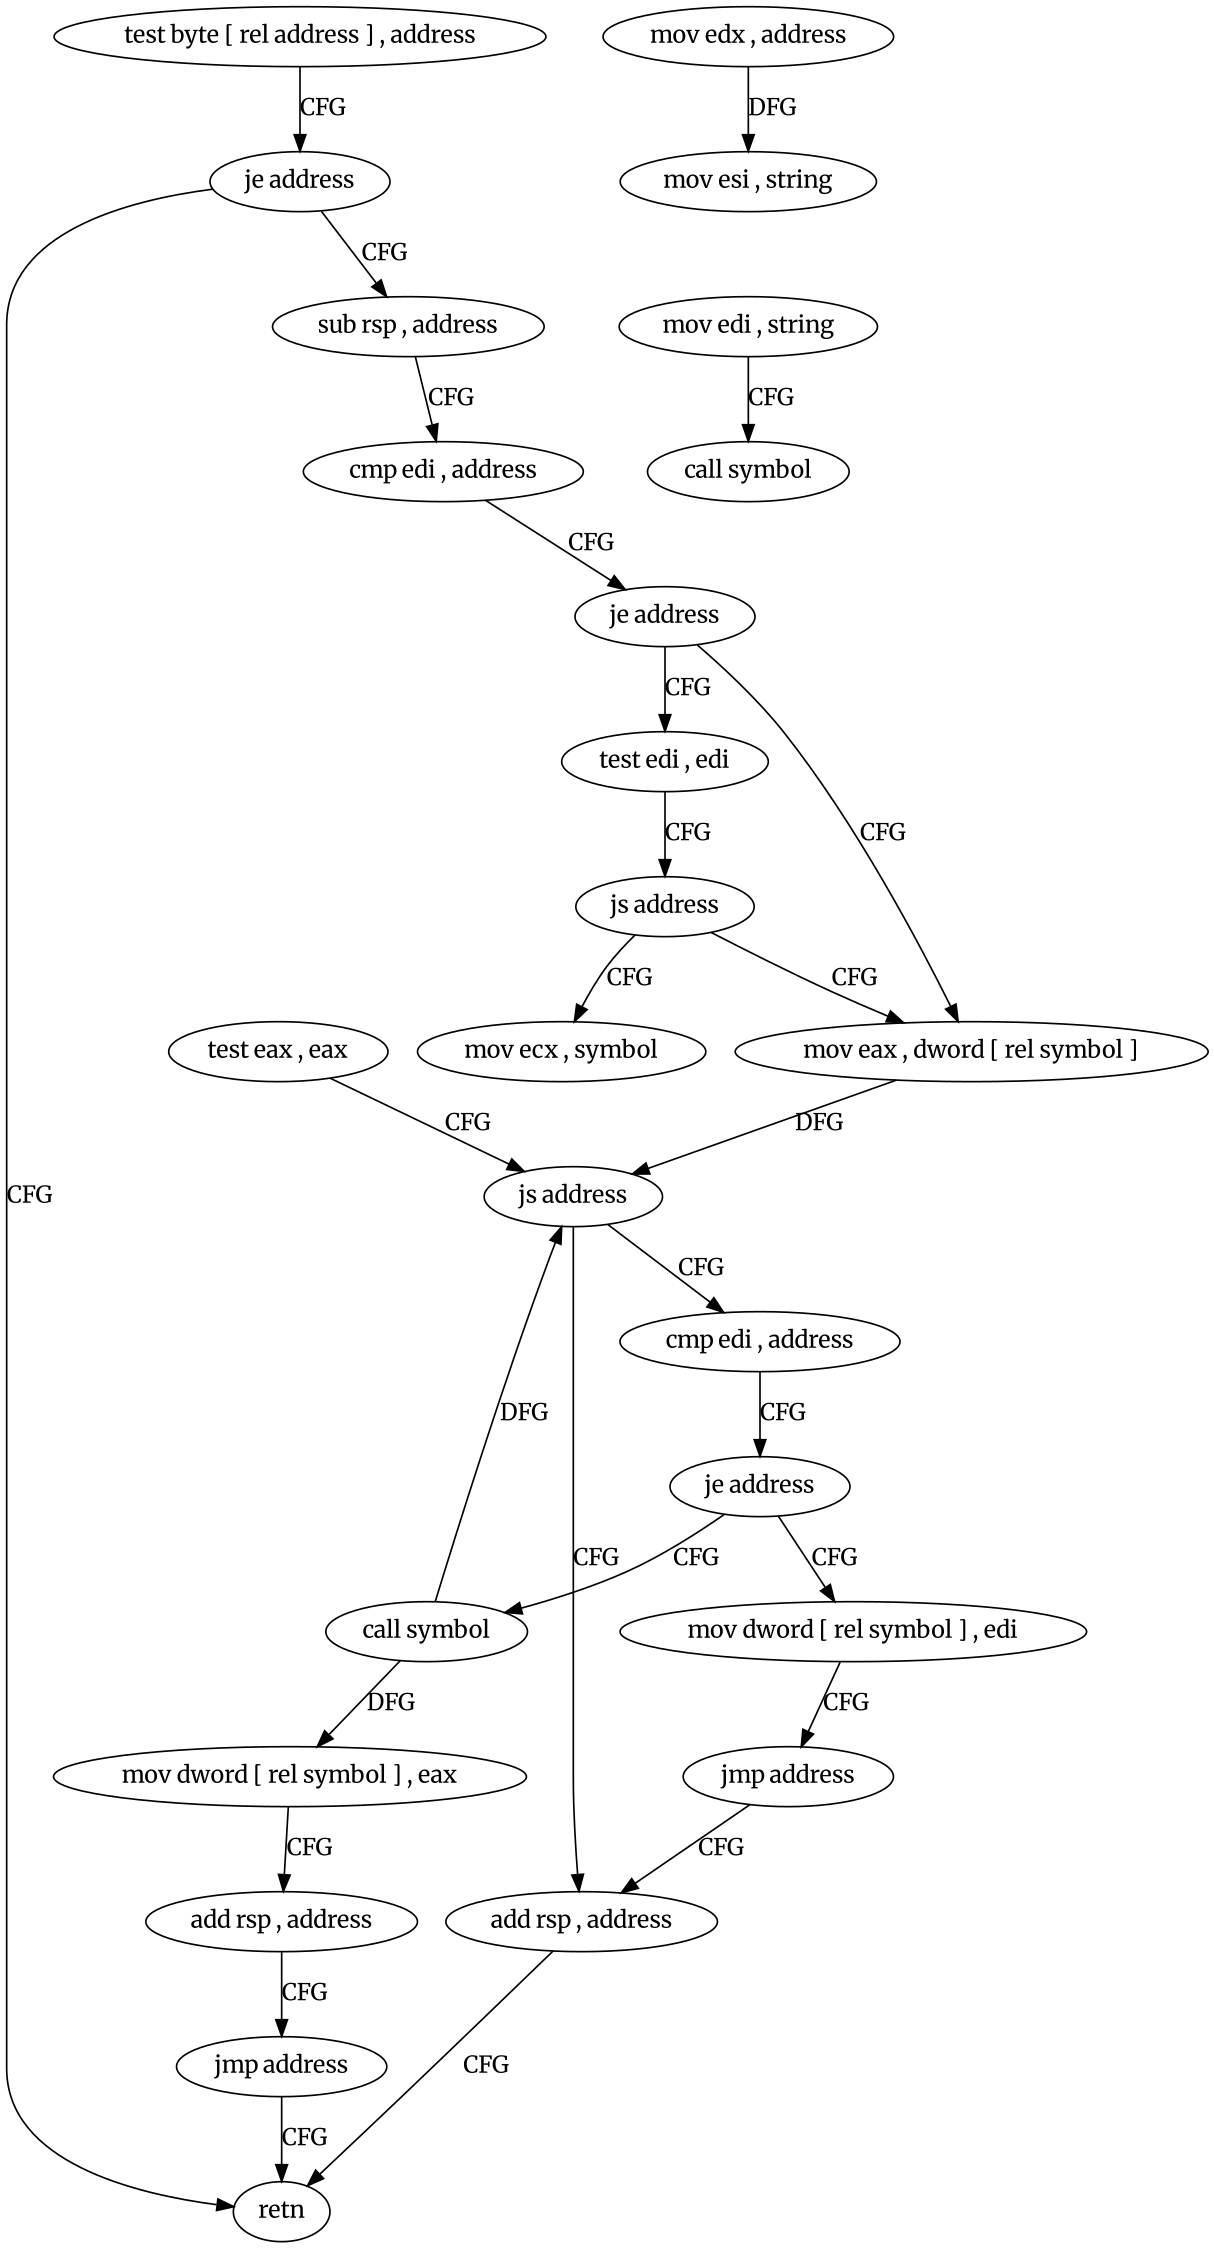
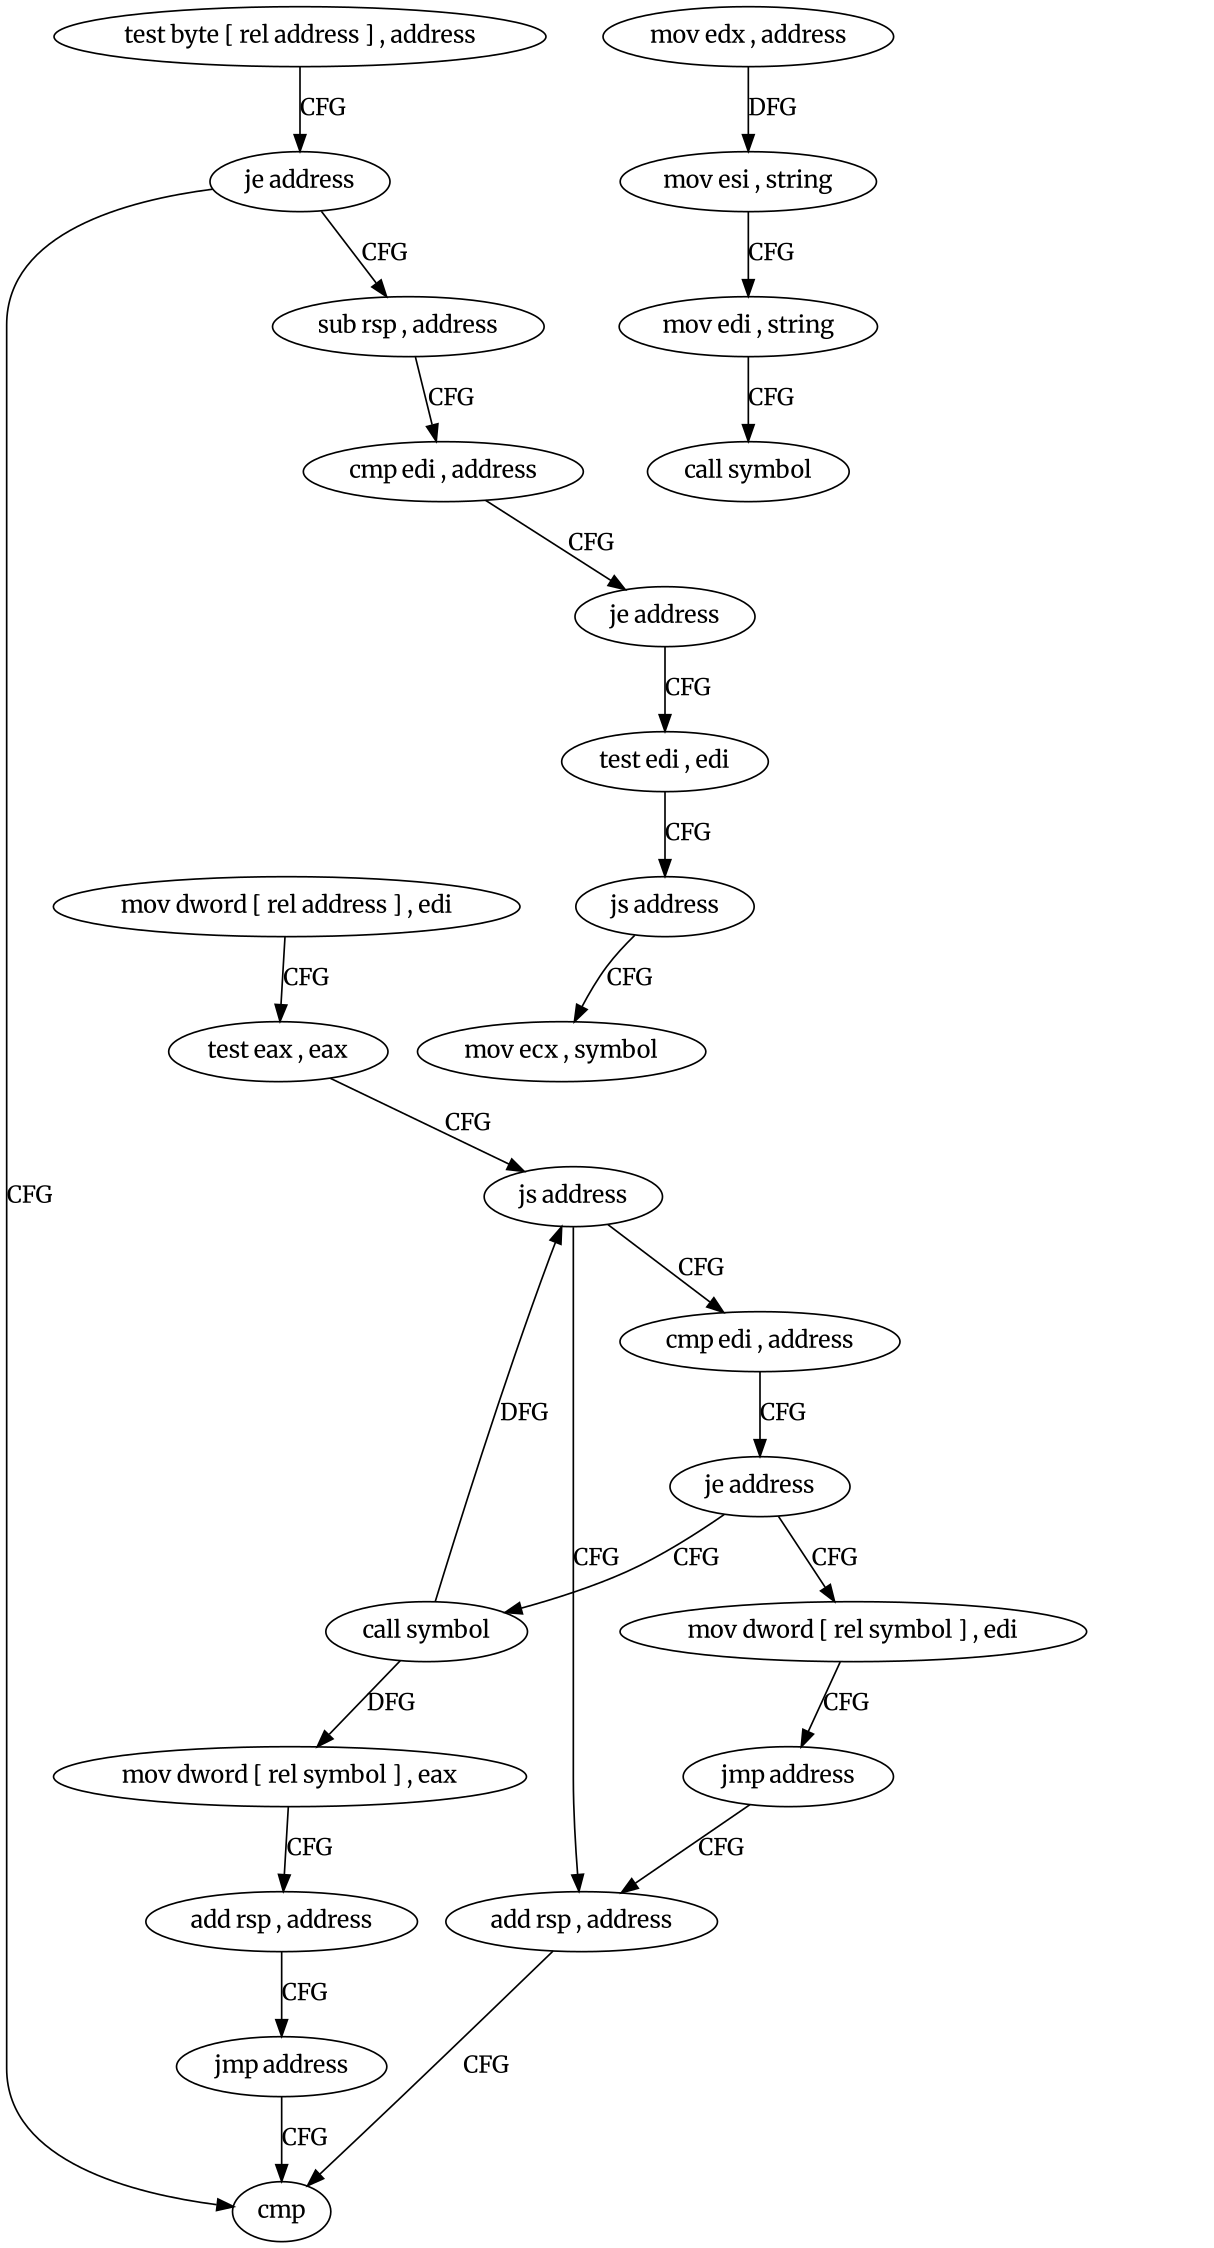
none -> (748, 246)
none -> (287, 907)
(972, 1052) -> none
(282, 2212) -> (282, 2212)
